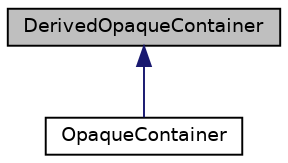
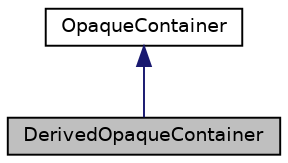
(144, 92) -> (144, 92)
